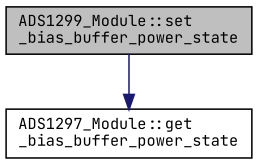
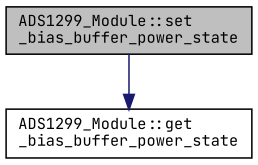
(129, 134) -> (129, 134)
